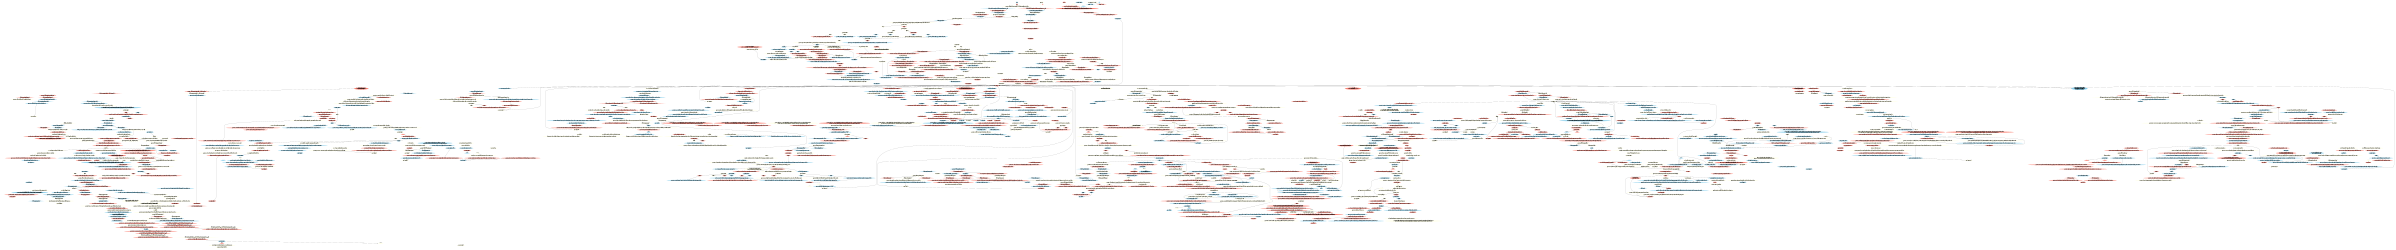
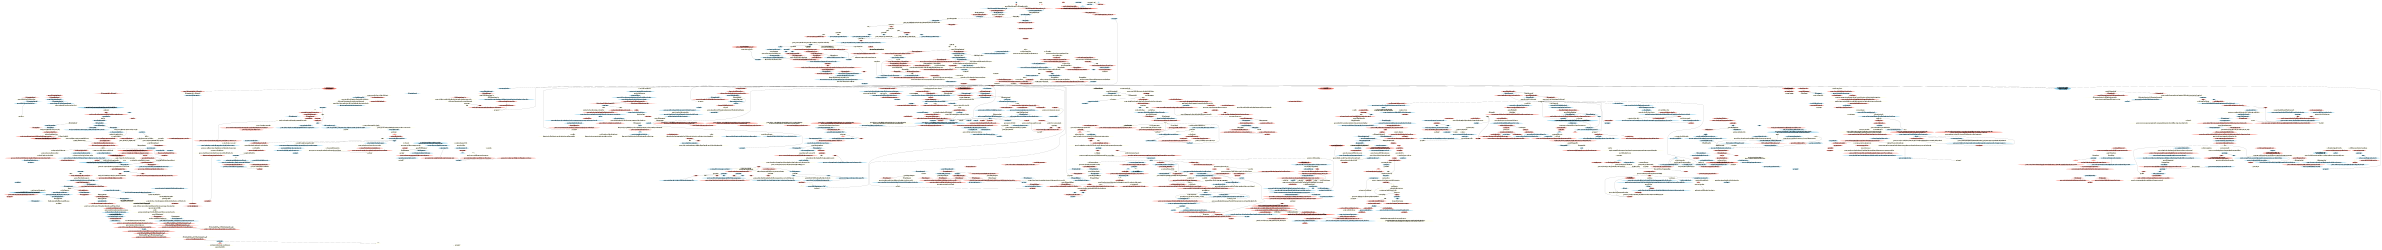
(2187, 165) -> none
